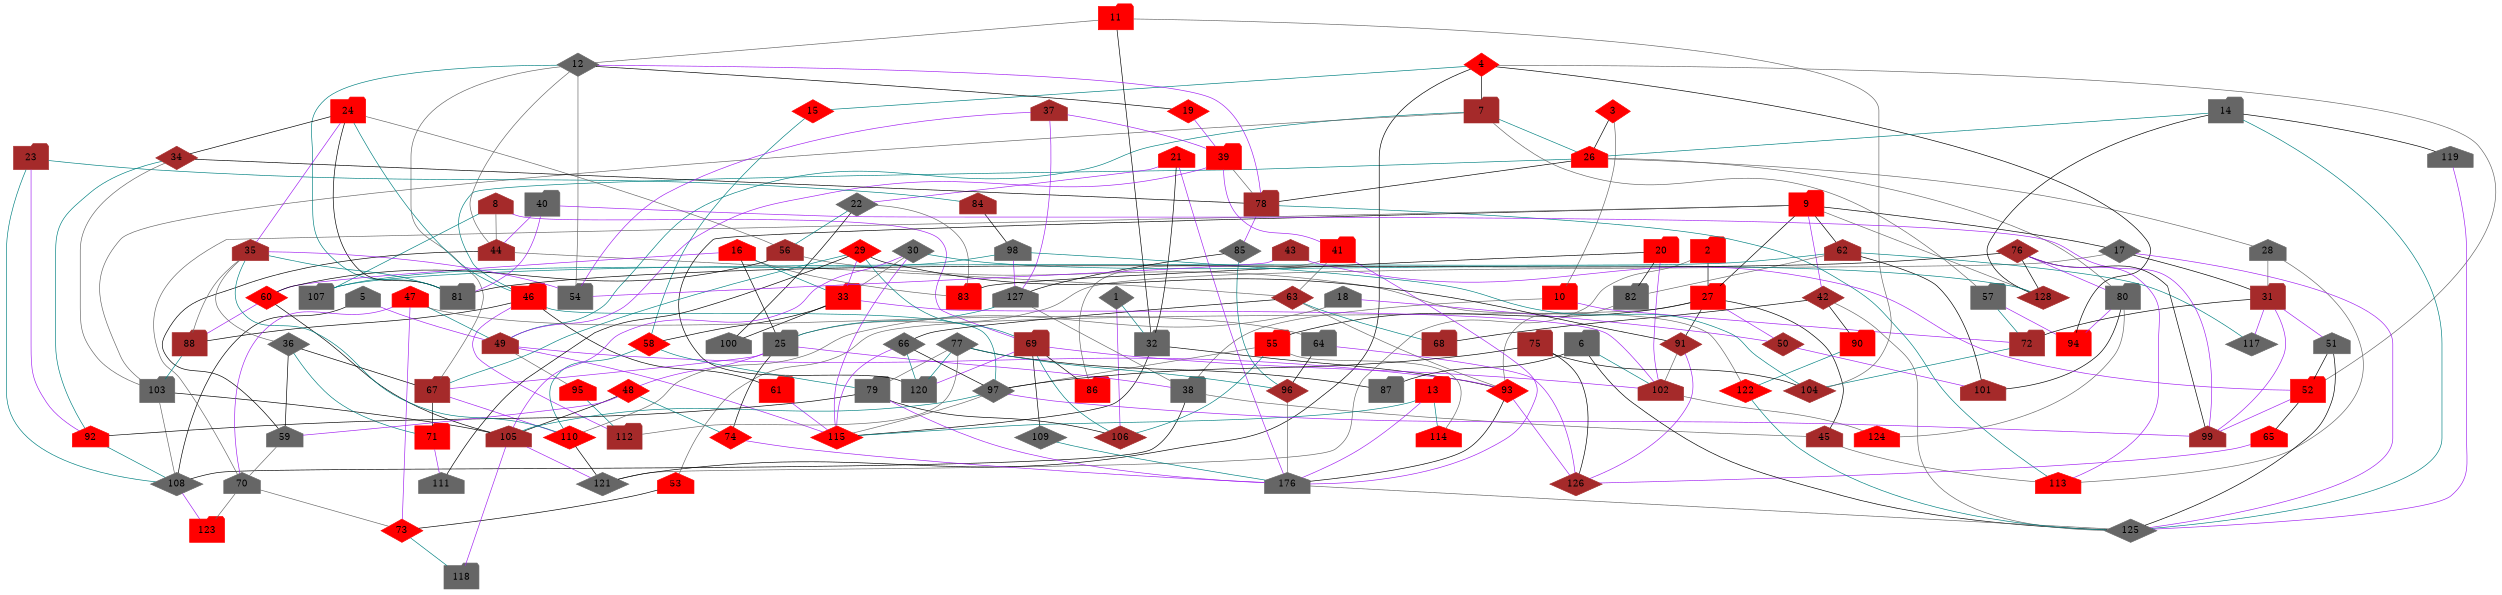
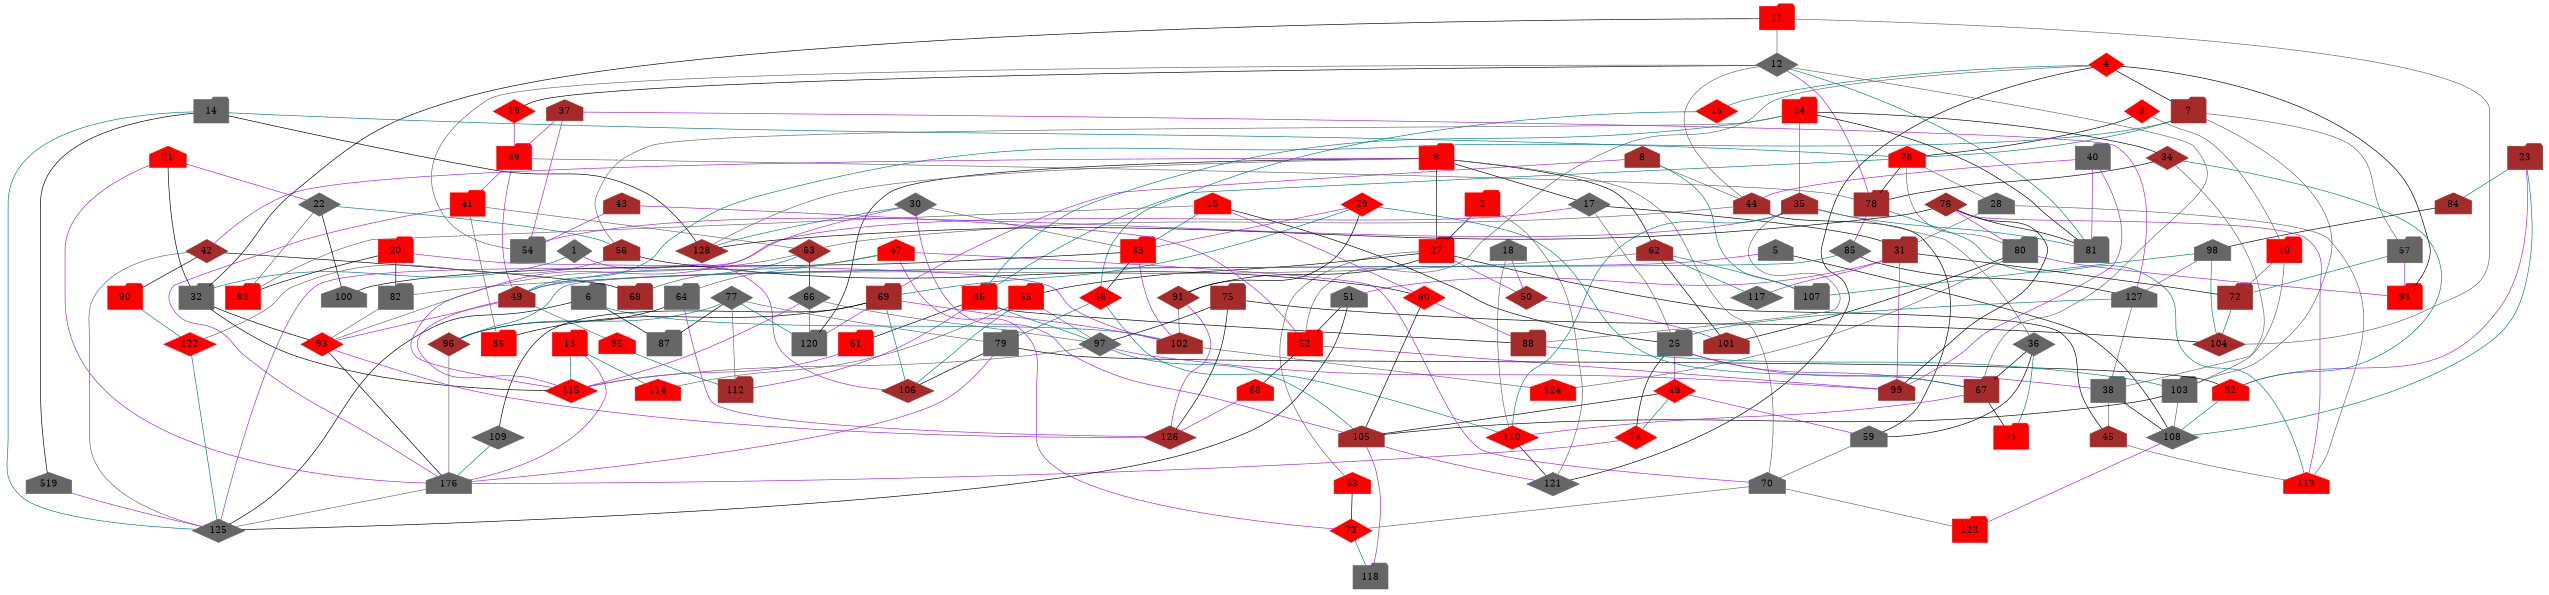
(2450, 158) -> (49, 484)
(949, 368) -> (934, 321)
(441, 484) -> none
